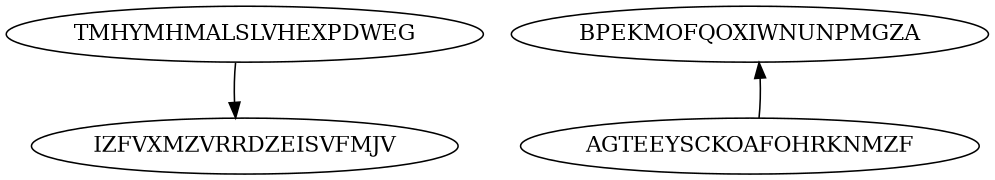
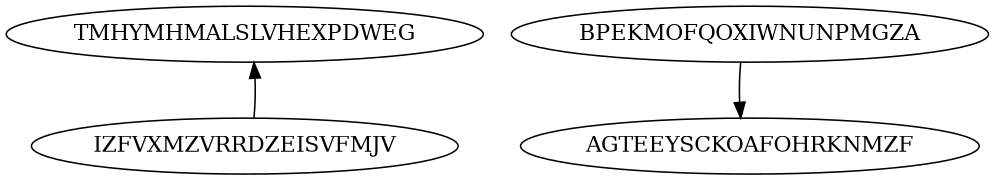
(234, 83) -> (255, 98)
(760, 98) -> (739, 83)
